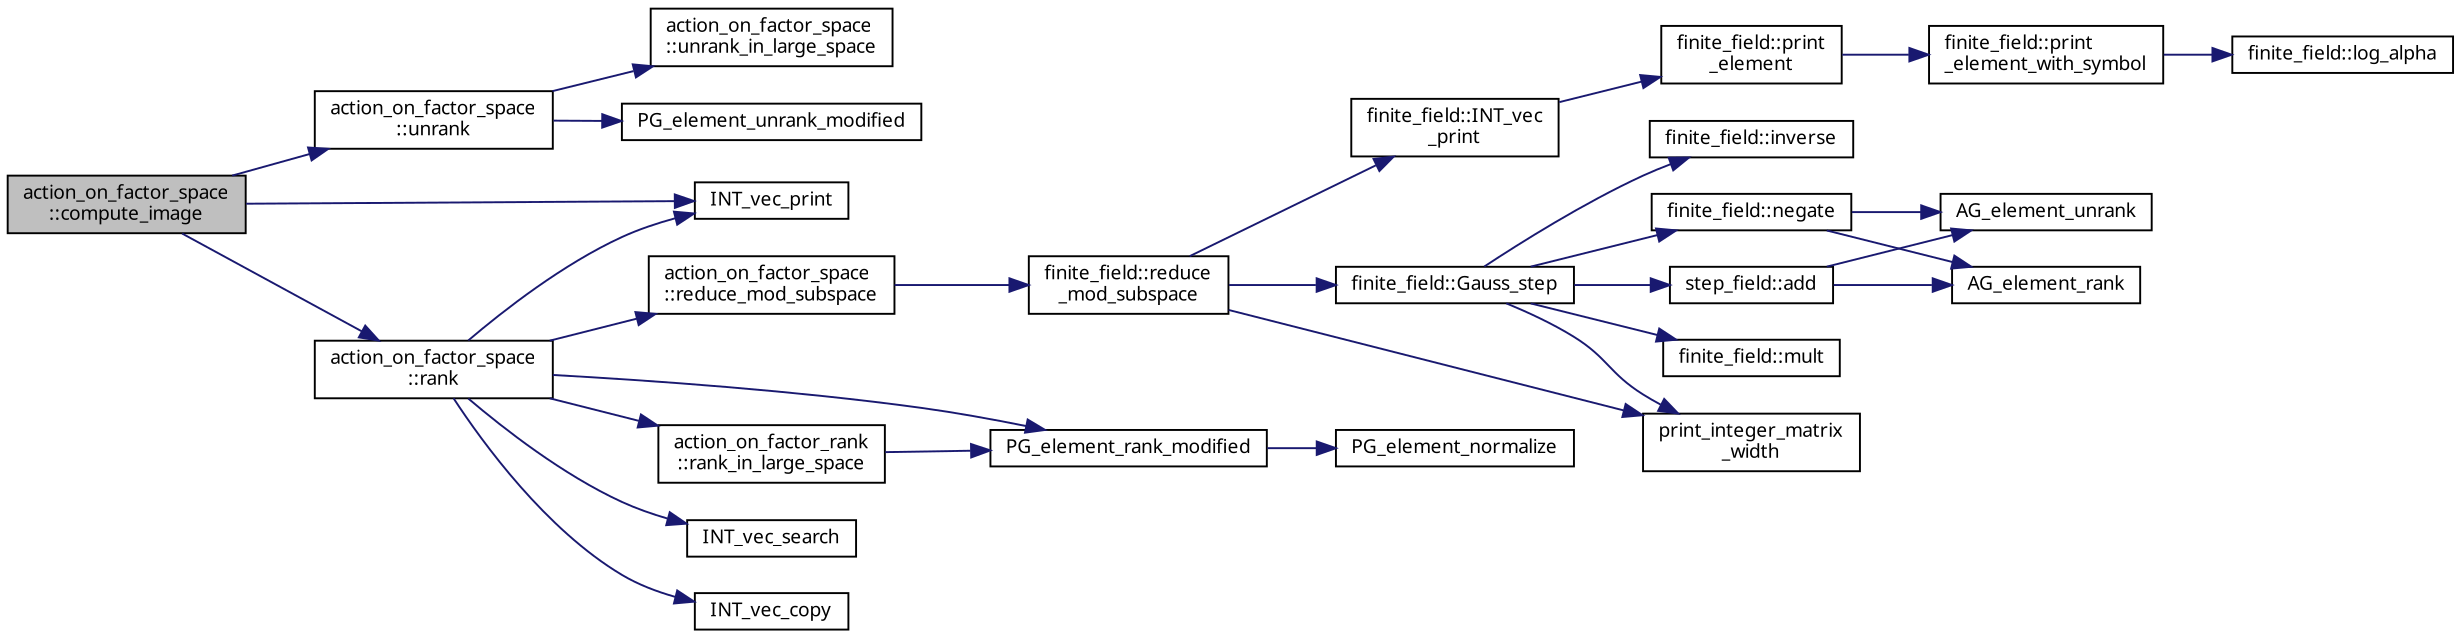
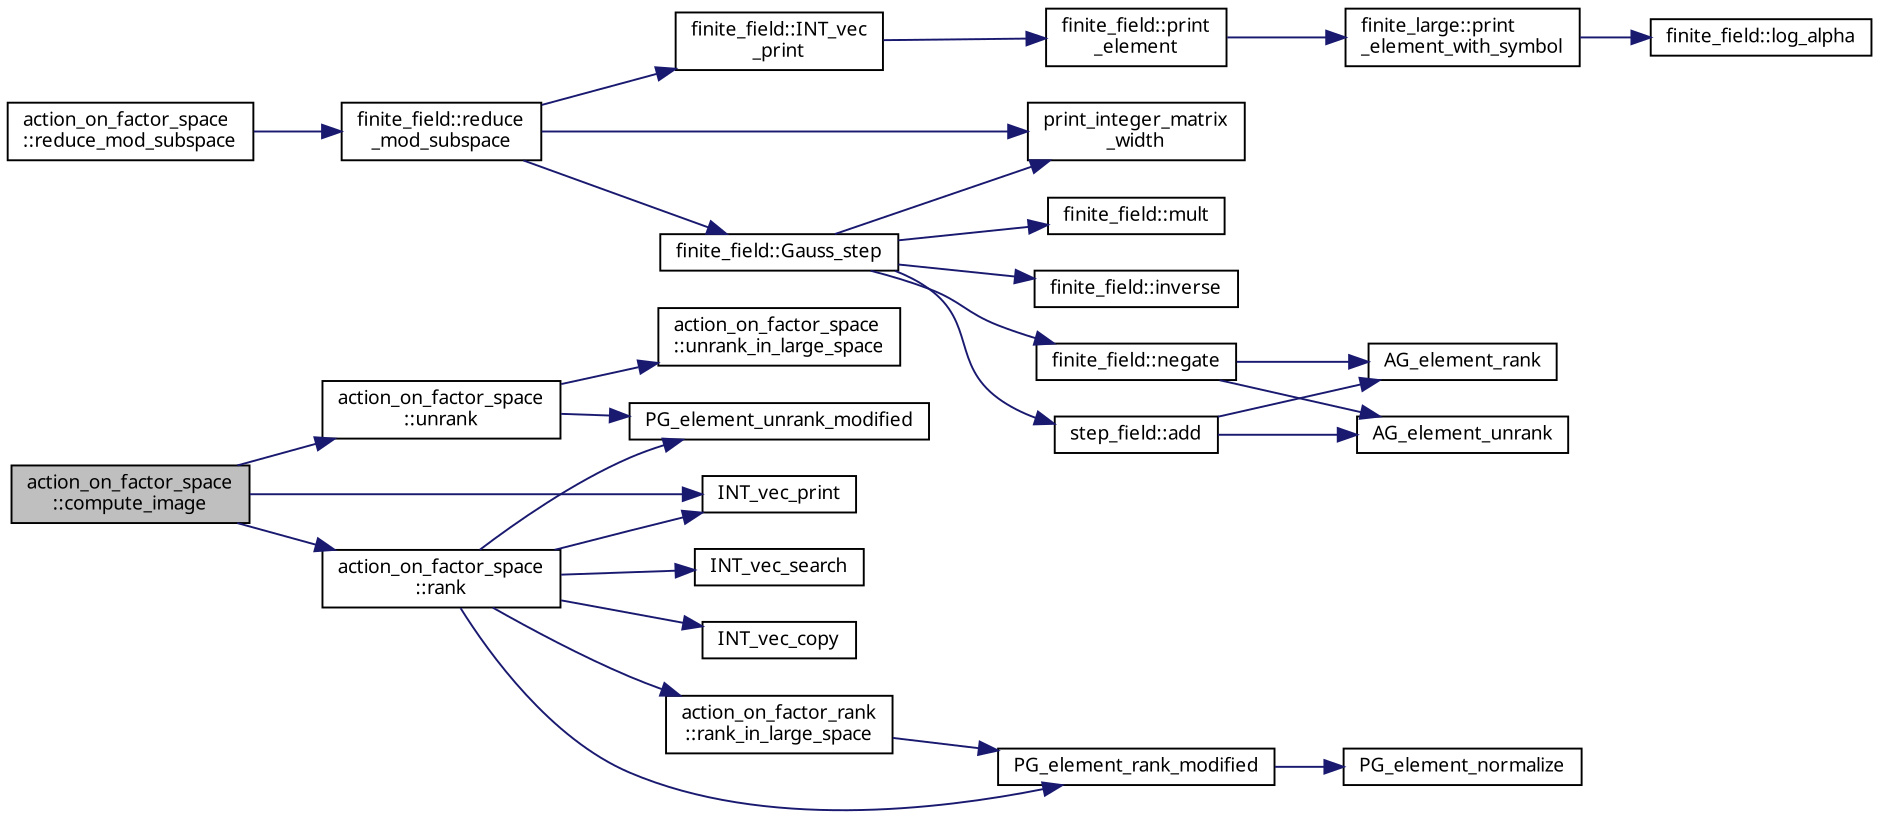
(2046, 55) -> (1463, 37)
(593, 330) -> (582, 482)
